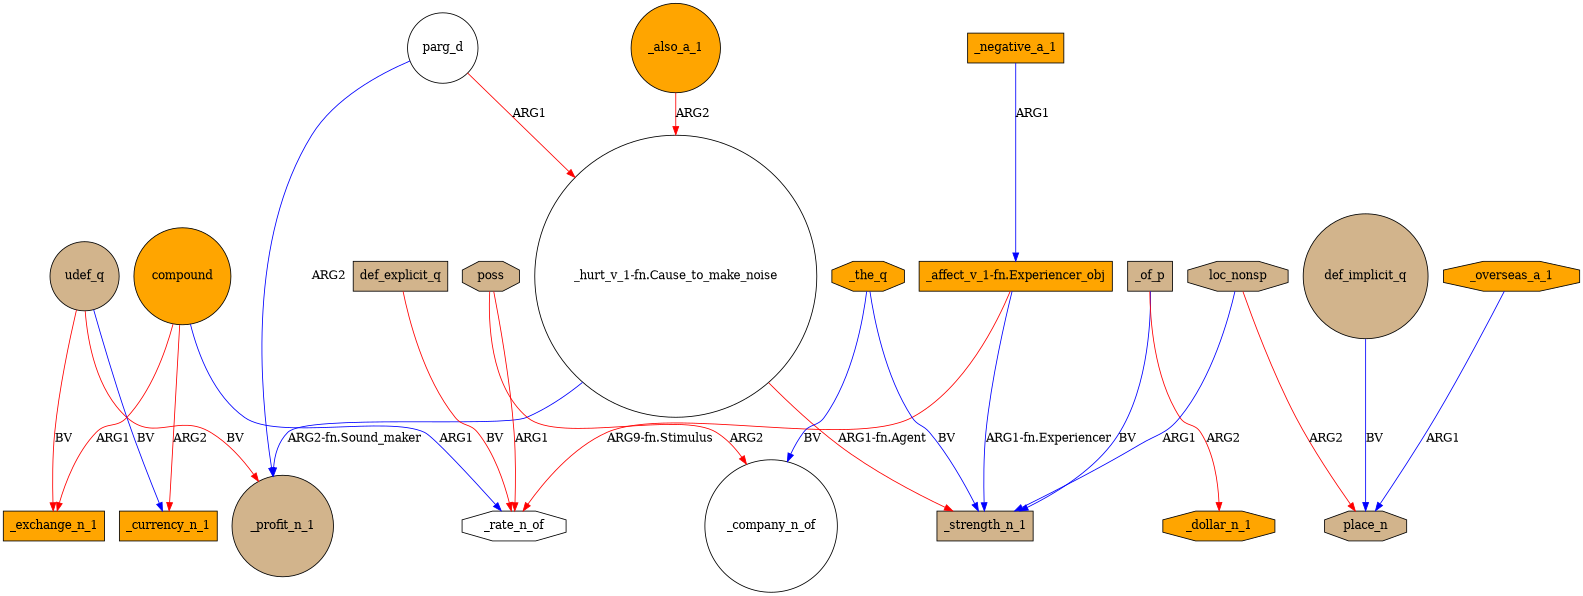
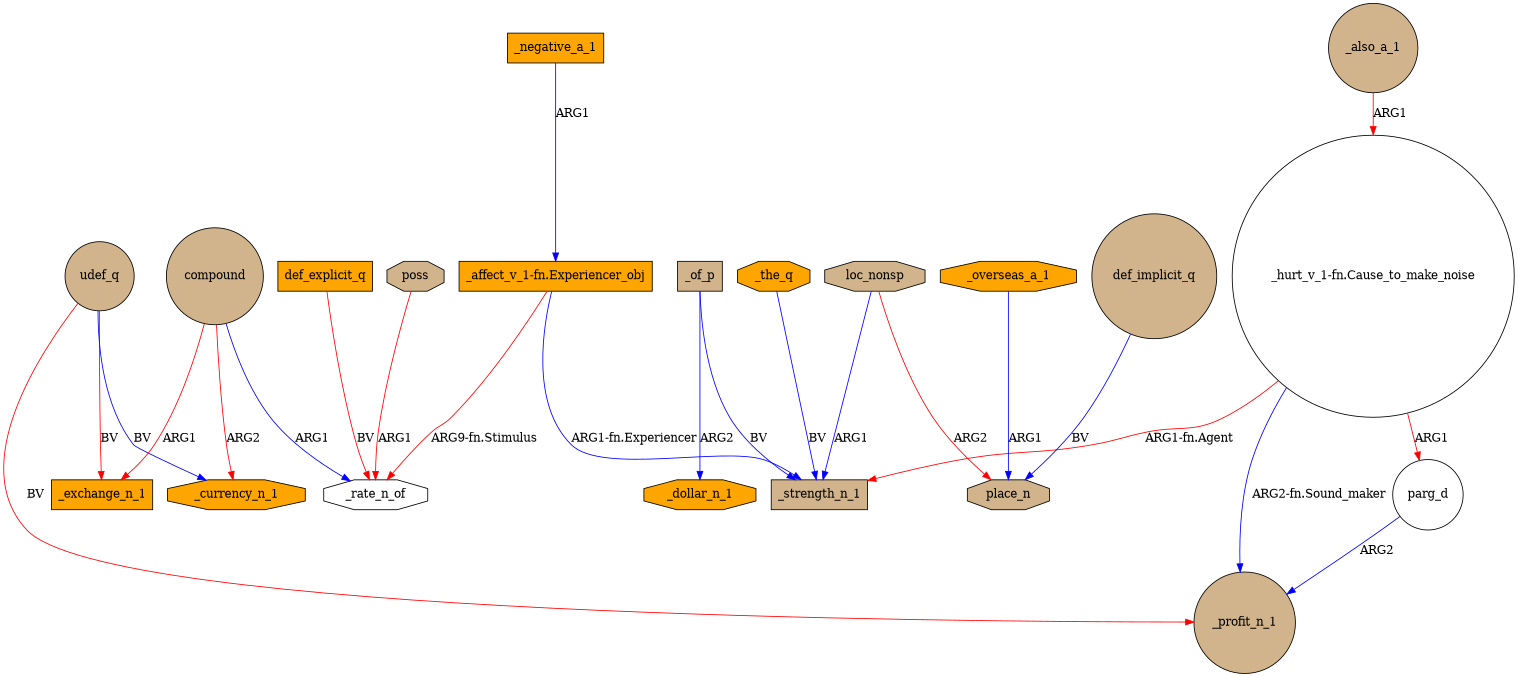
(676, 48) -> (1373, 48)
(693, 114) -> (1390, 114)
(518, 122) -> (1413, 433)
(182, 276) -> (215, 276)
(400, 276) -> (325, 276)
(1172, 404) -> (700, 381)
(168, 526) -> (236, 495)
(771, 526) -> none
